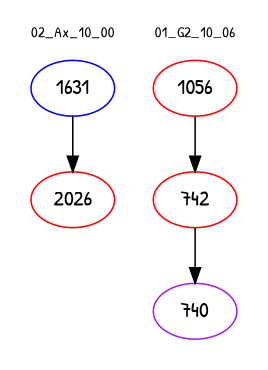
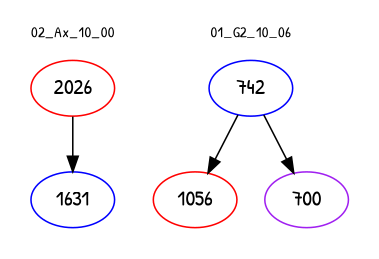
(73, 136) -> (73, 136)
(195, 136) -> (227, 137)
(195, 200) -> (251, 88)
(195, 311) -> (307, 200)
